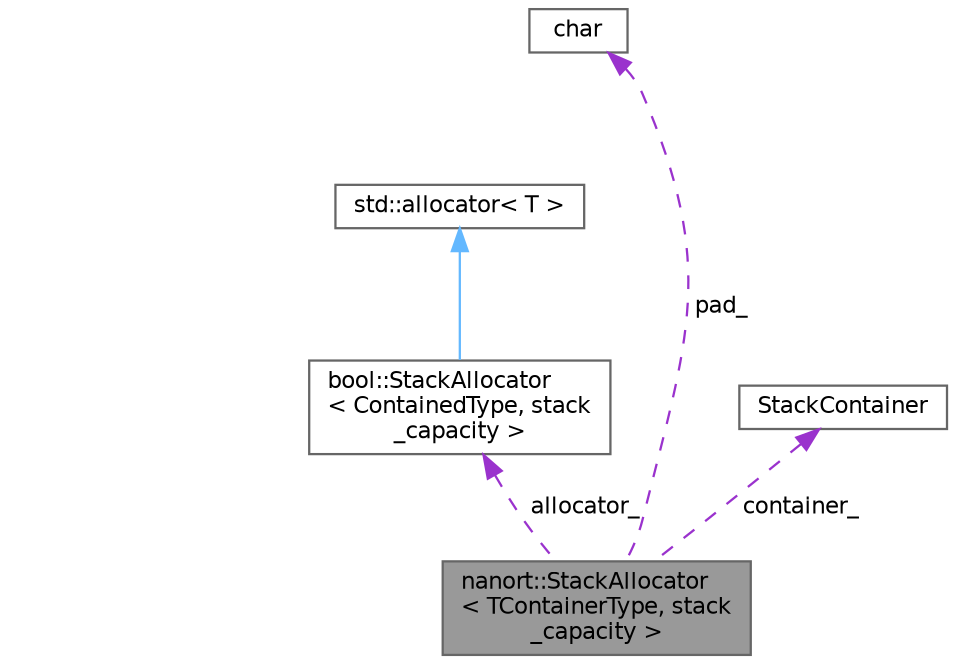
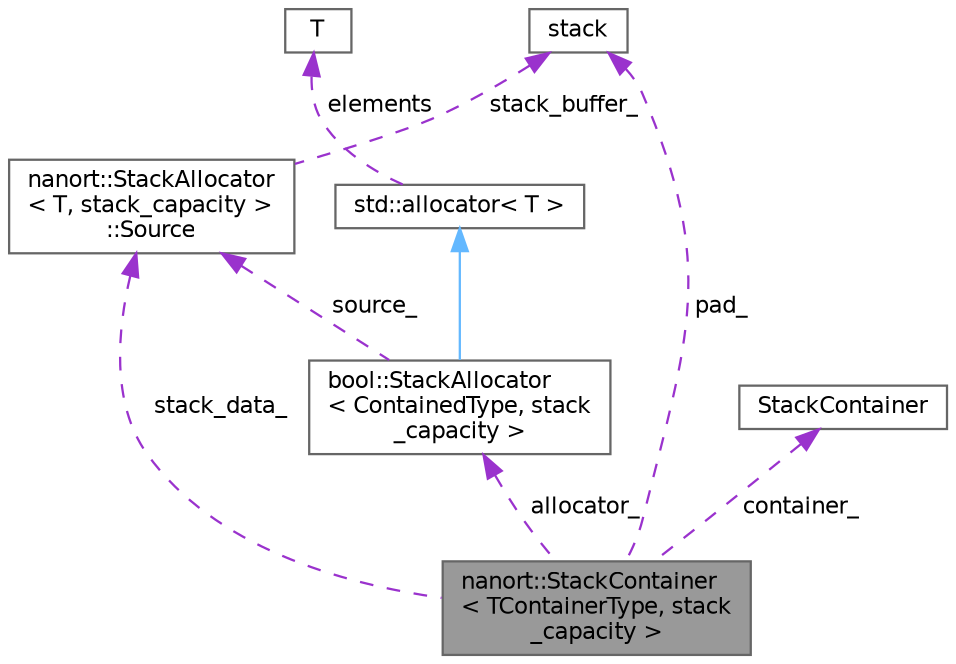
none -> (318, 31)
(578, 31) -> (578, 31)
none -> (152, 207)
(597, 608) -> (597, 608)
